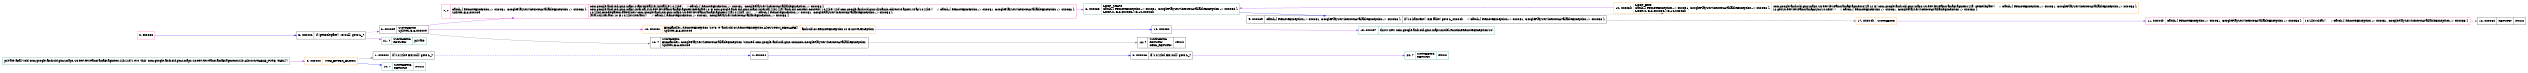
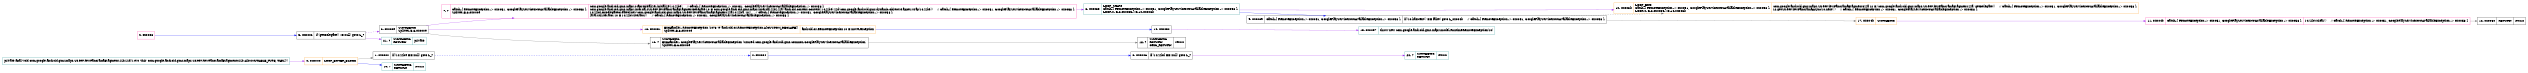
(1428, 7) -> (1426, 10)
(340, 61) -> (340, 61)
